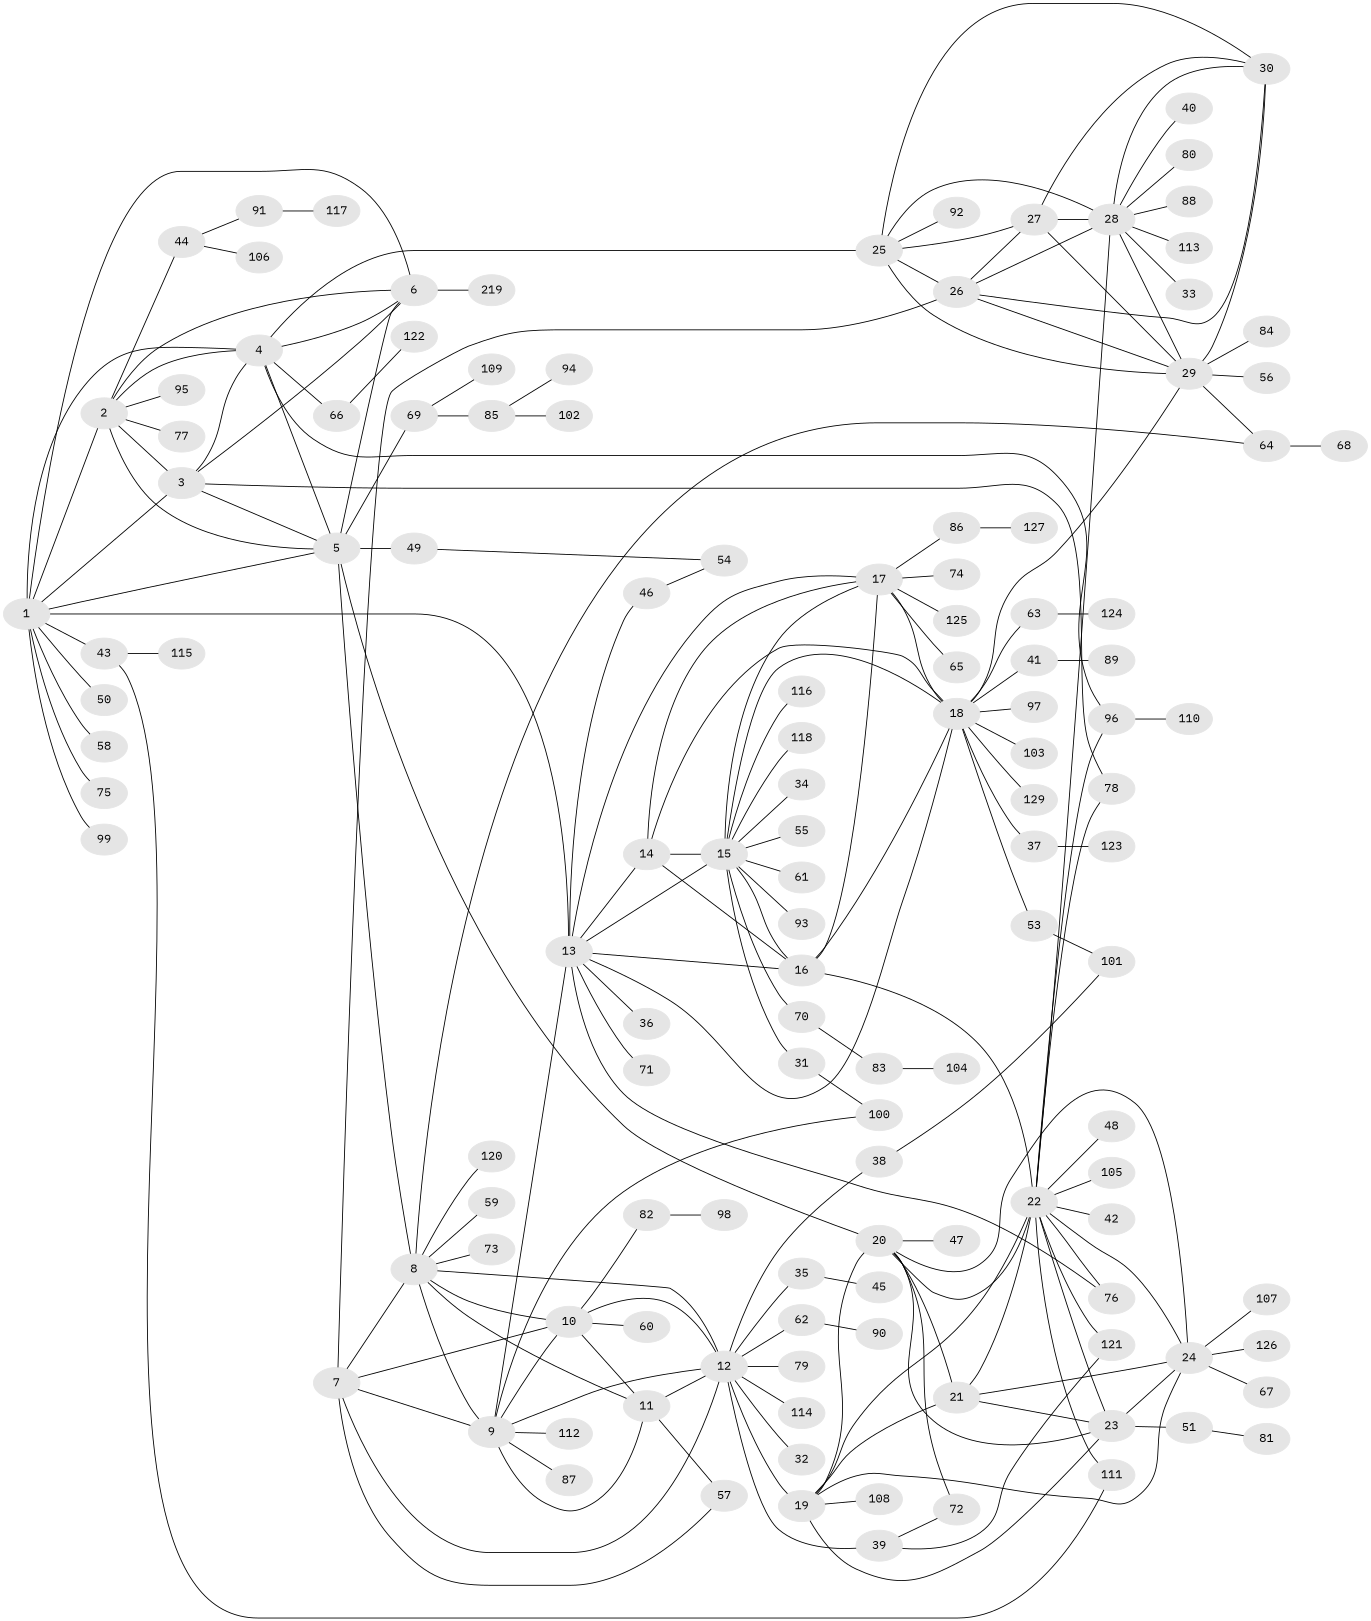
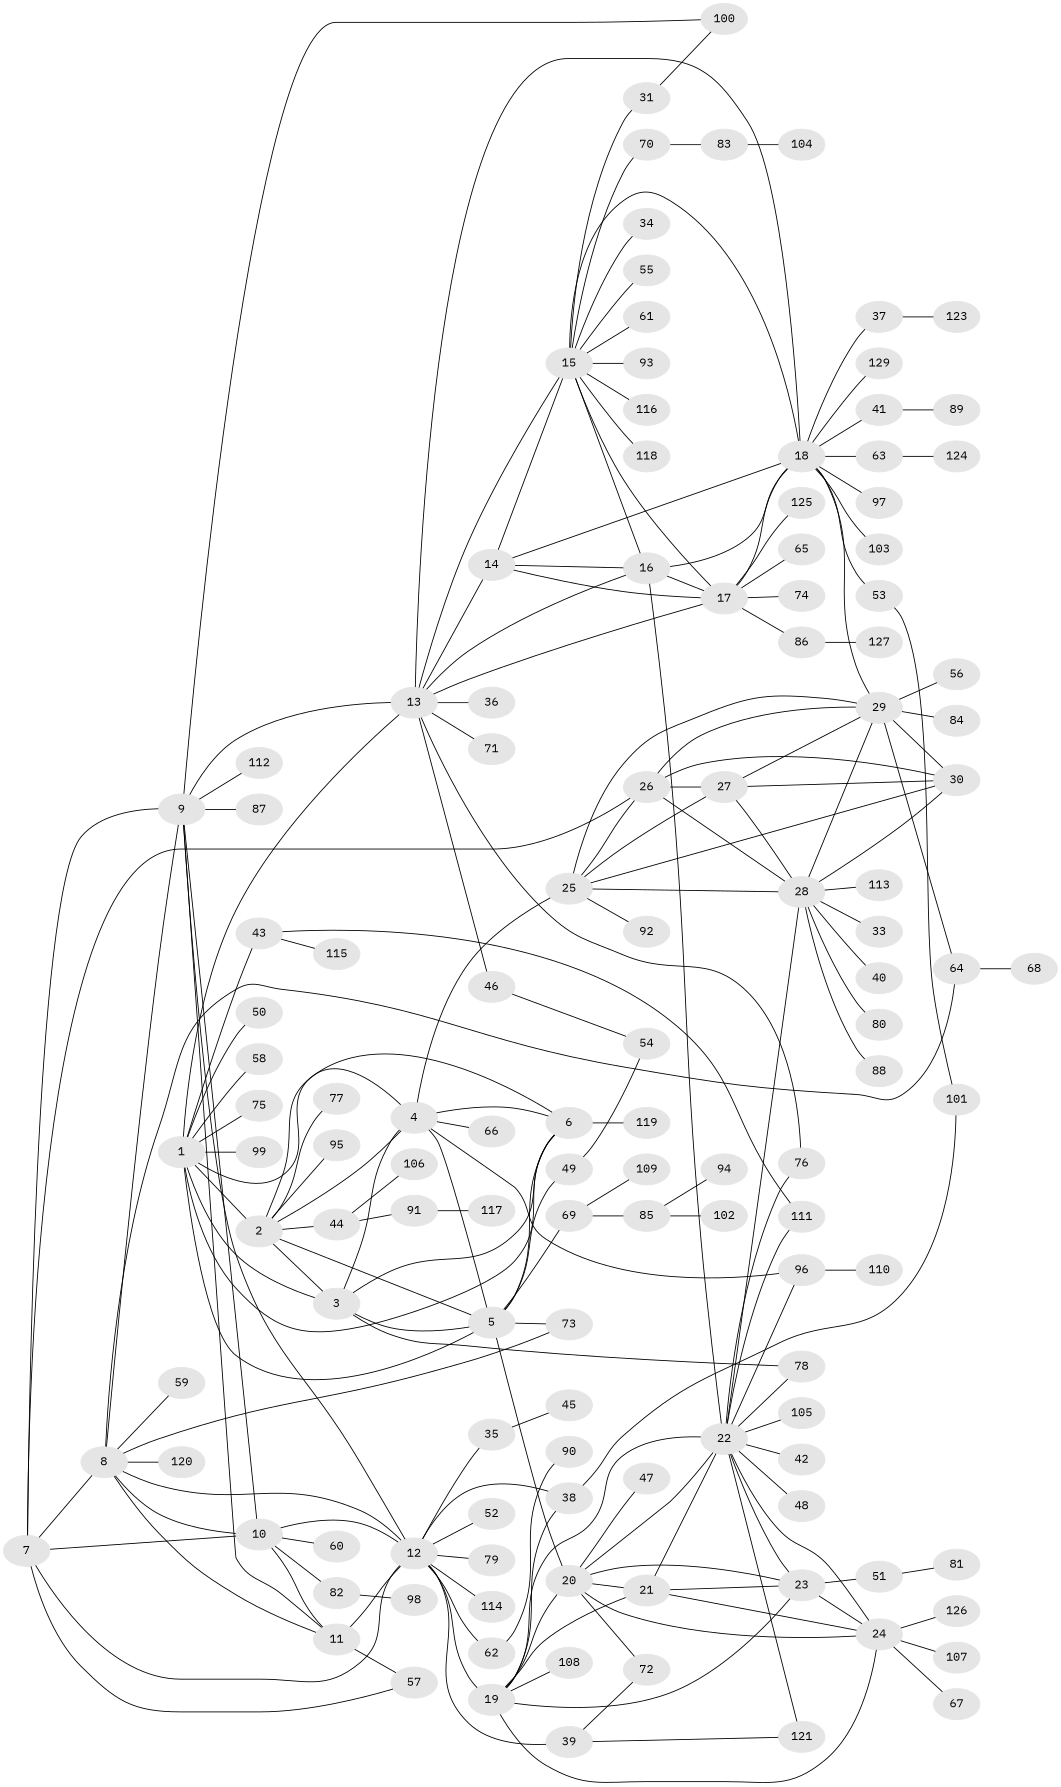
(492, 290) -> (647, 1123)
(414, 337) -> none
(367, 910) -> (531, 1324)
(802, 1460) -> (492, 1514)
none -> (536, 1553)
